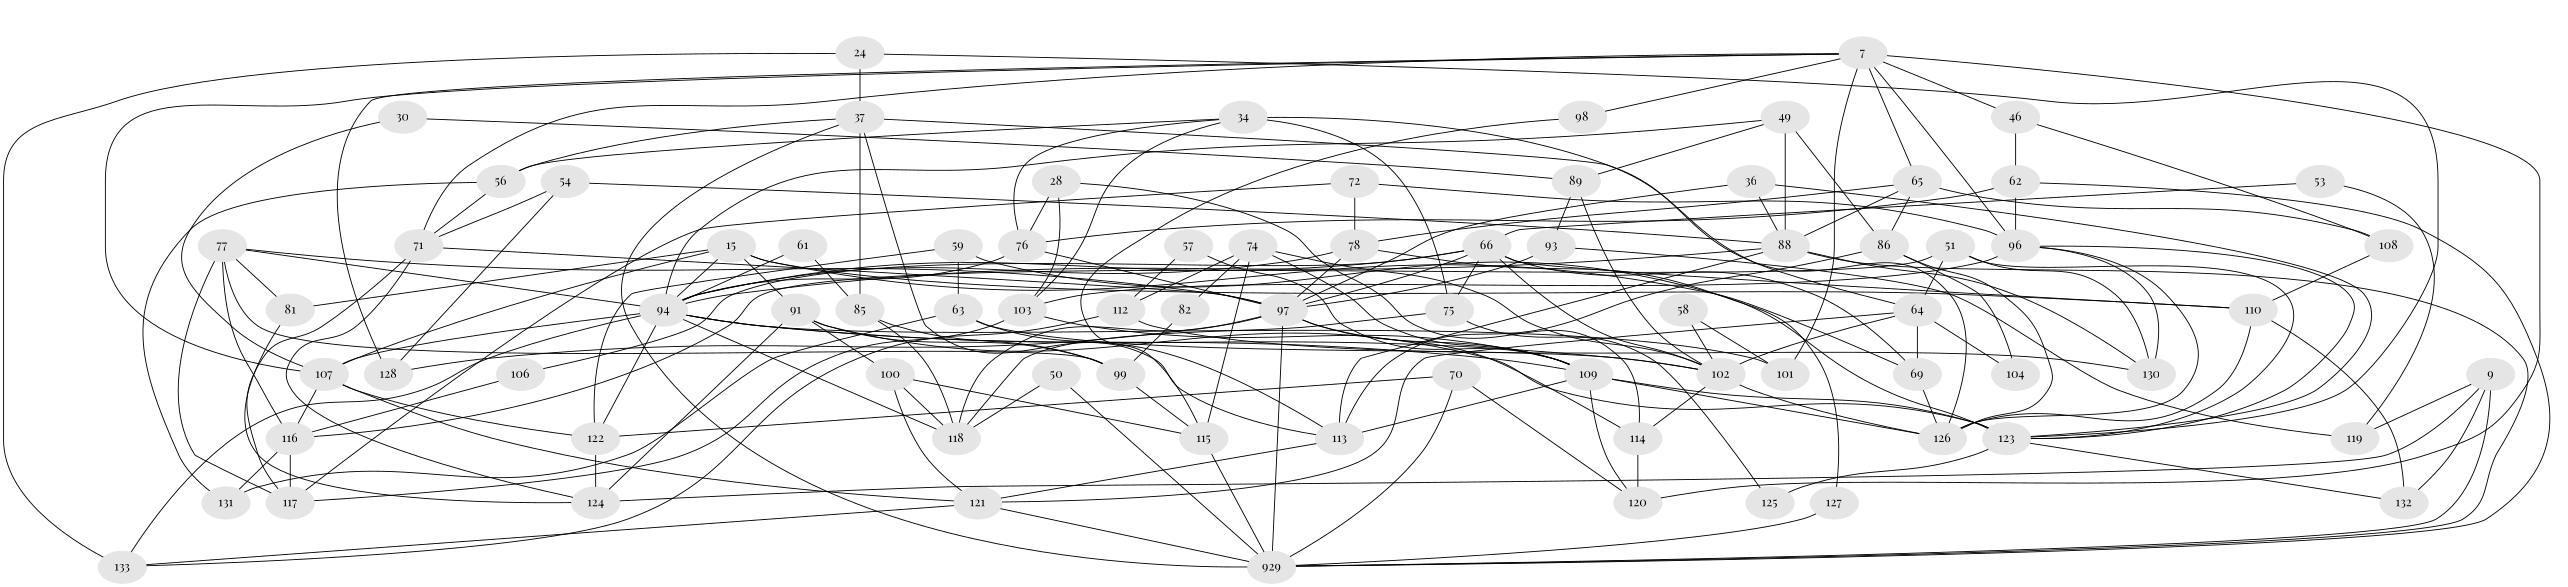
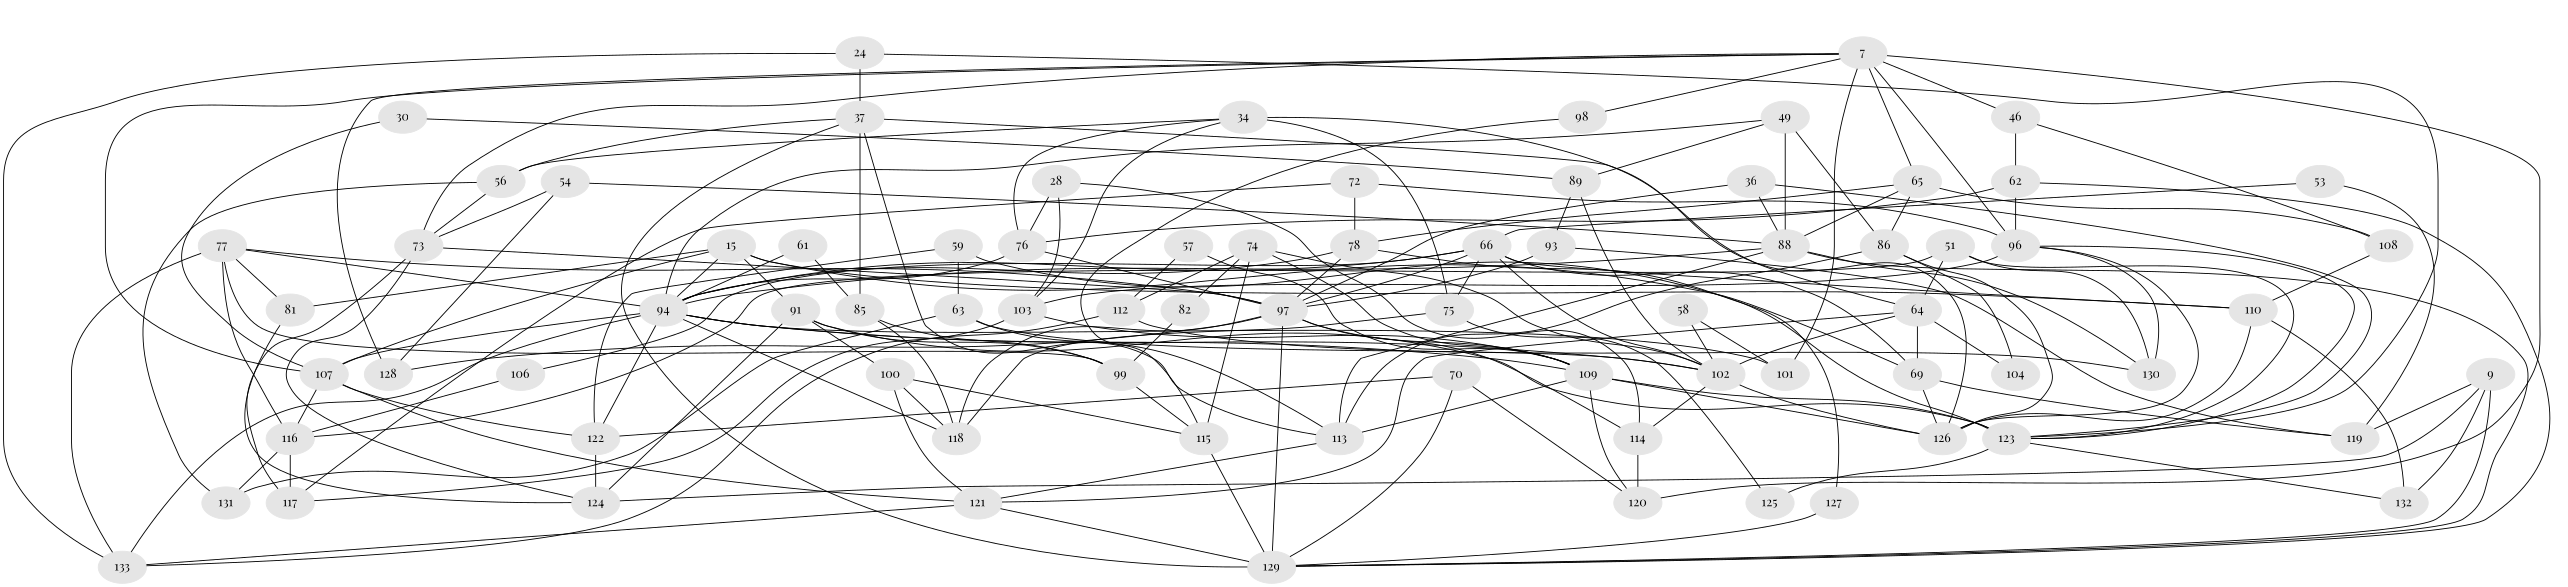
(419, 246) -> (419, 246)
(1056, 374) -> none
(179, 399) -> (71, 374)
none -> (2095, 408)
(1272, 567) -> (1272, 567)
